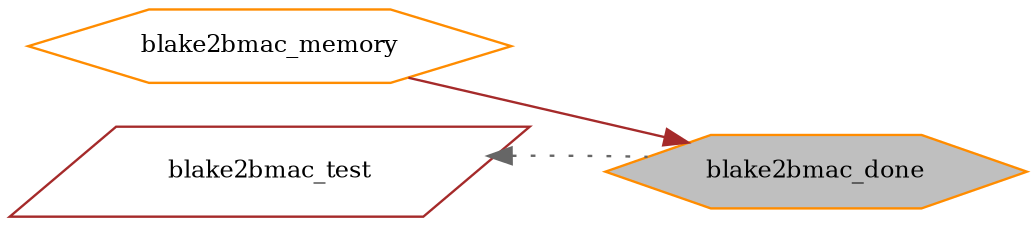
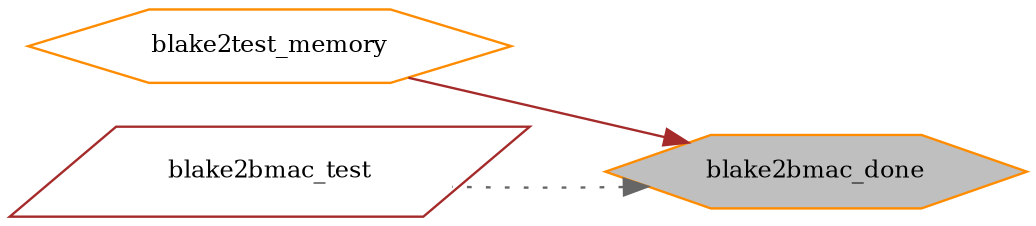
(270, 46) -> (270, 46)
(580, 156) -> (538, 188)
